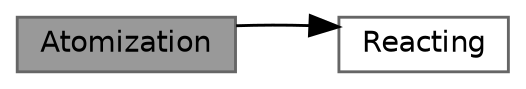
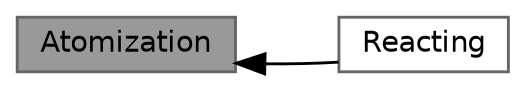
(273, 25) -> (302, 64)
